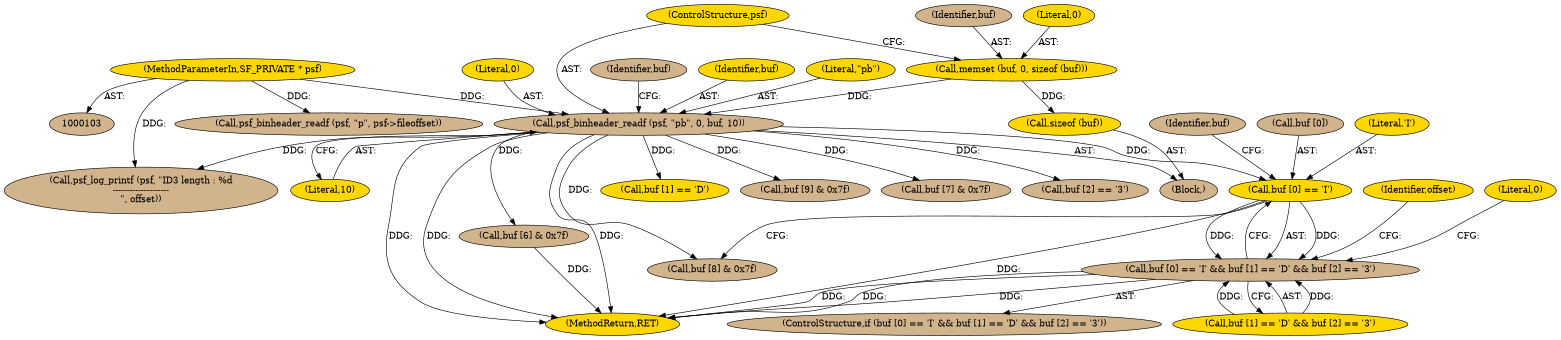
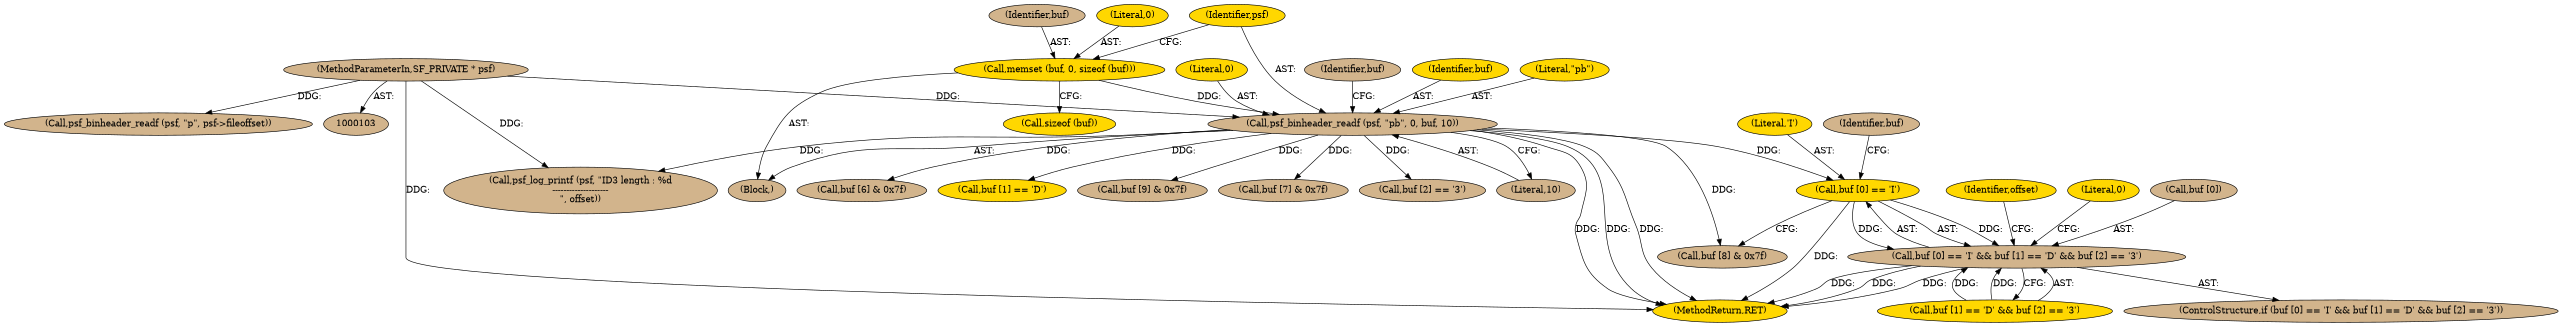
(718, 16) -> (1237, 16)
(233, 70) -> (406, 70)
(1055, 97) -> (1072, 97)
(1152, 144) -> (836, 87)
(1296, 154) -> (2117, 224)
(330, 190) -> (1536, 190)
(1261, 236) -> (1909, 230)
(565, 278) -> (937, 294)
